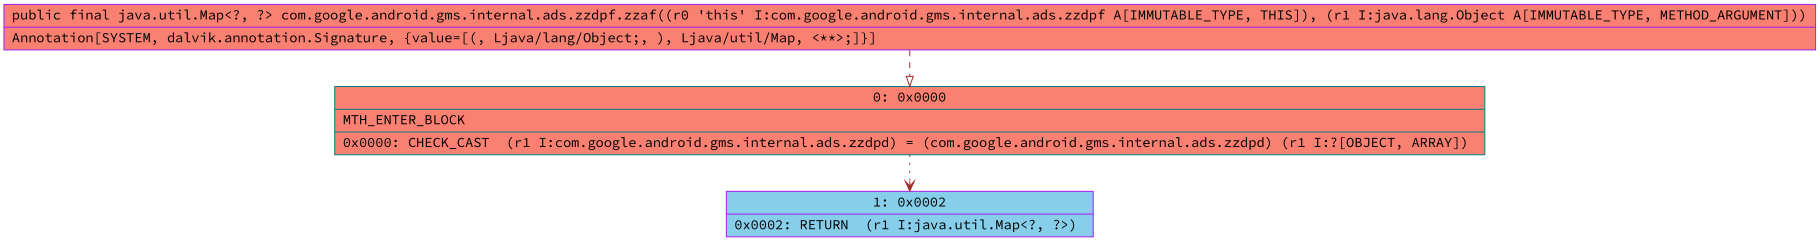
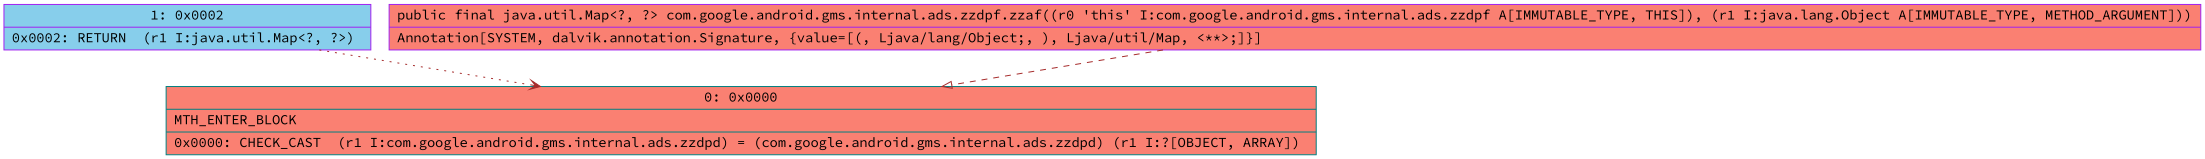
(910, 168) -> (425, 67)
